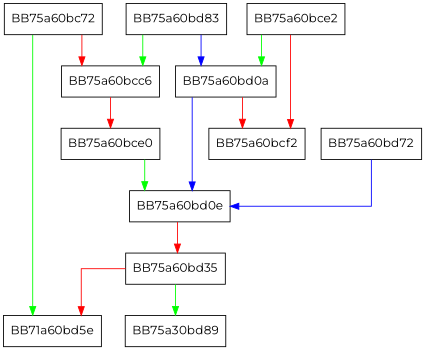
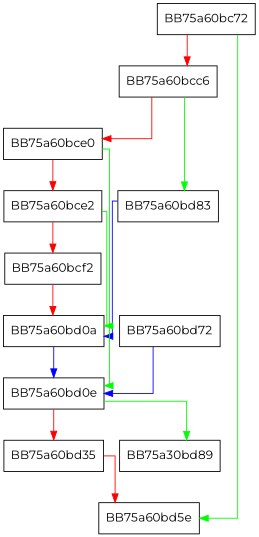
(143, 46) -> (184, 140)
(242, 108) -> (53, 295)
none -> (53, 171)
(176, 295) -> (161, 401)
(52, 331) -> (149, 518)
